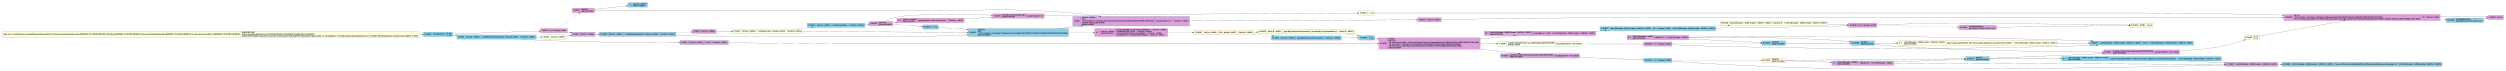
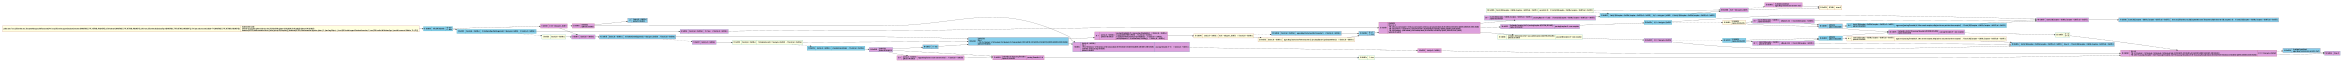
(1715, 26) -> (1598, 13)
(1725, 41) -> (1749, 41)
